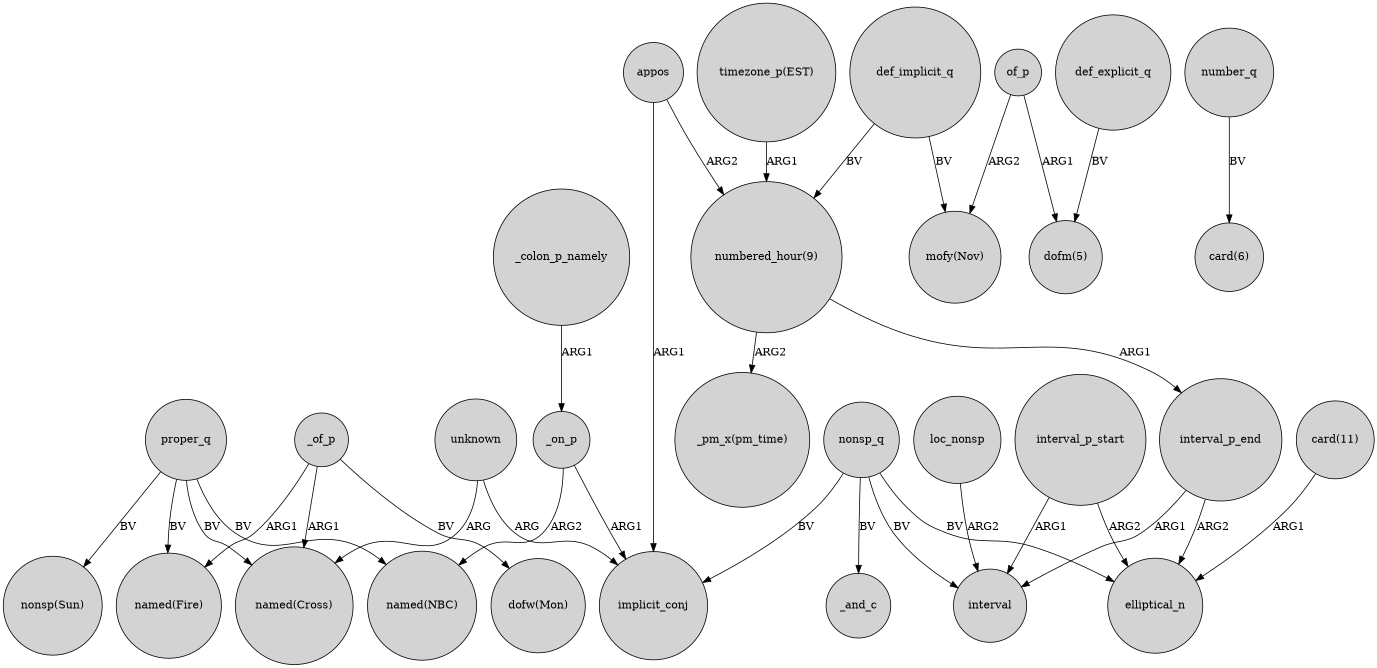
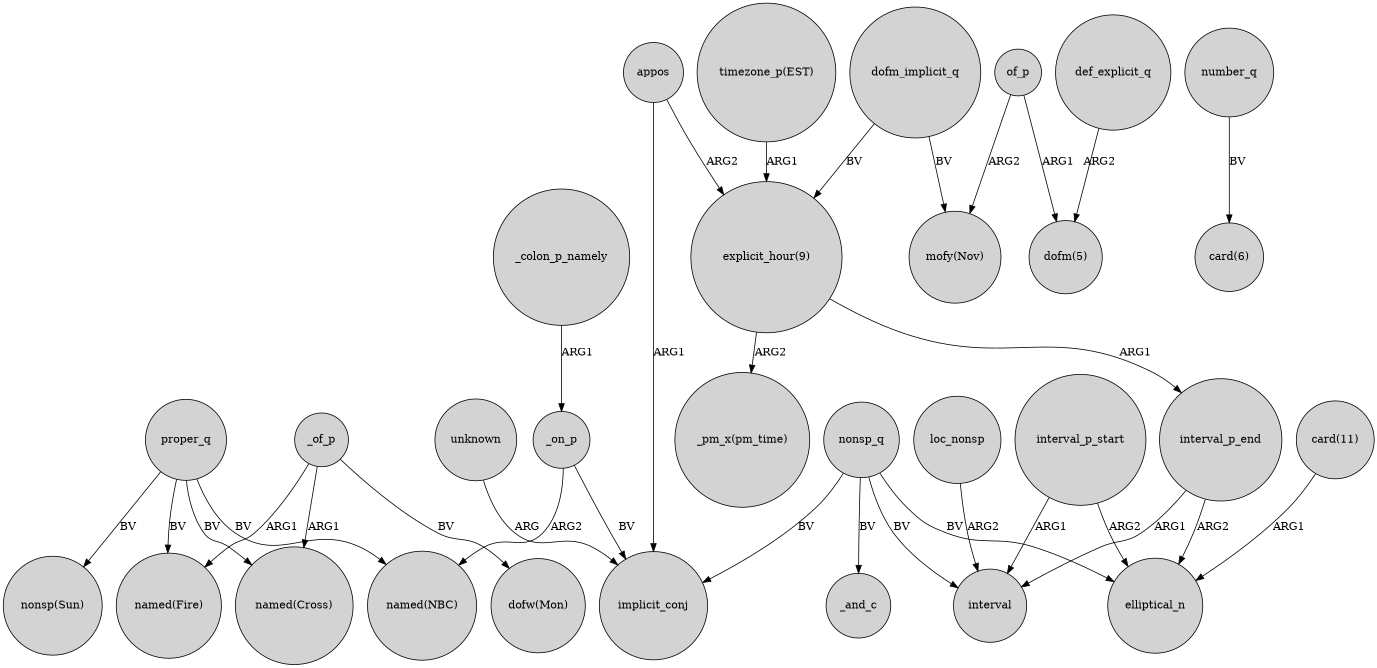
(915, 73) -> (915, 73)
(1100, 162) -> (1100, 162)
(766, 257) -> (766, 257)
(627, 527) -> (627, 527)
(428, 545) -> none
